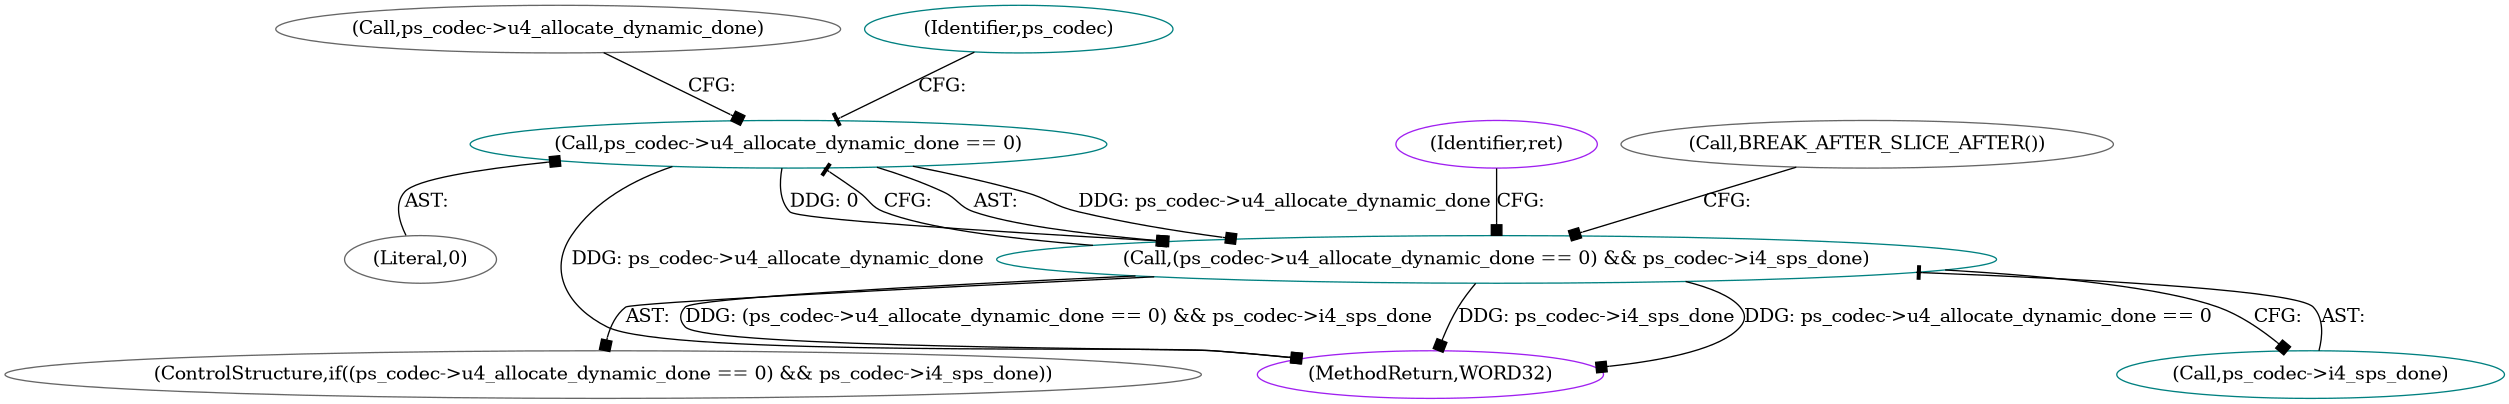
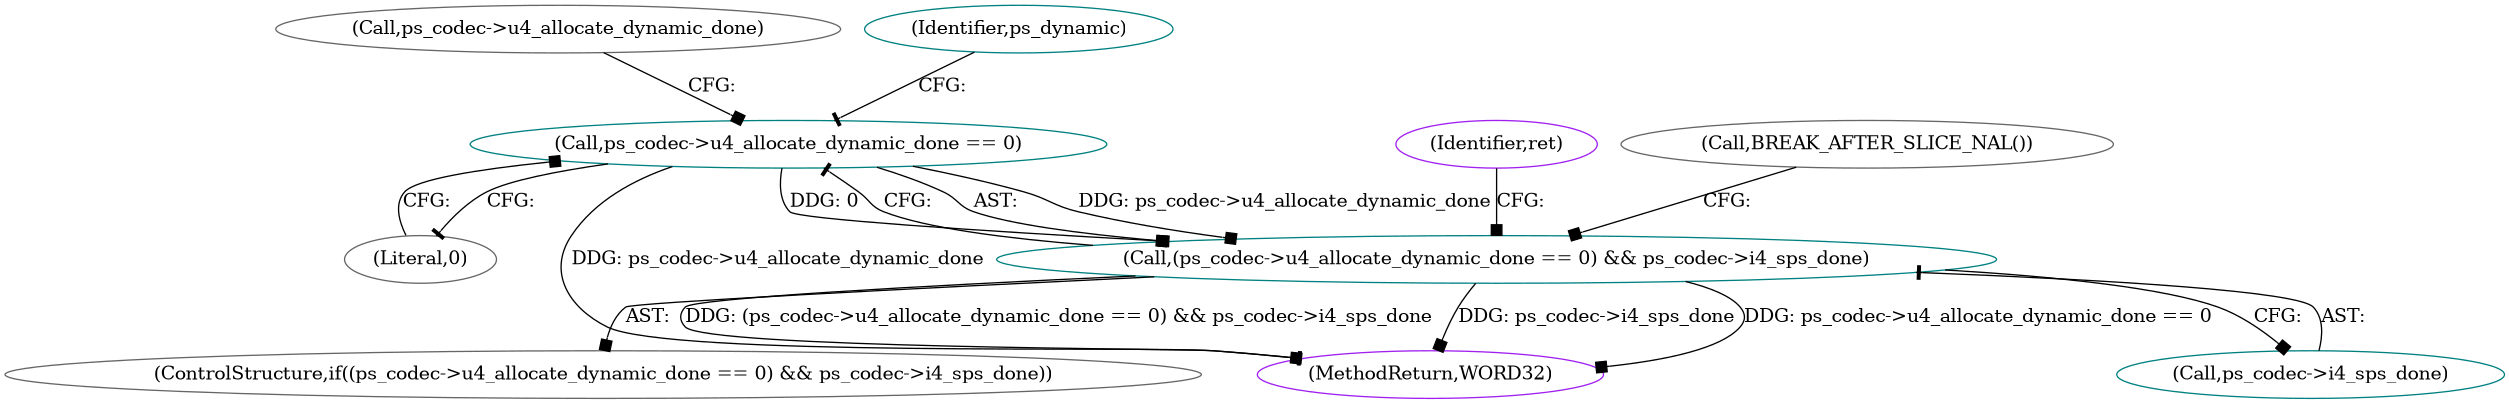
(1019, 29) -> (1019, 29)
(1867, 144) -> (1867, 144)
none -> (517, 181)
(430, 202) -> (430, 202)
(716, 342) -> (716, 342)
